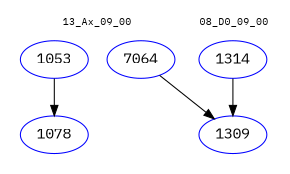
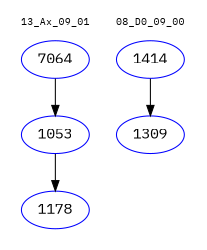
(98, 22) -> (56, 22)
(233, 60) -> (150, 60)
(176, 88) -> (55, 92)
(54, 135) -> (55, 210)
